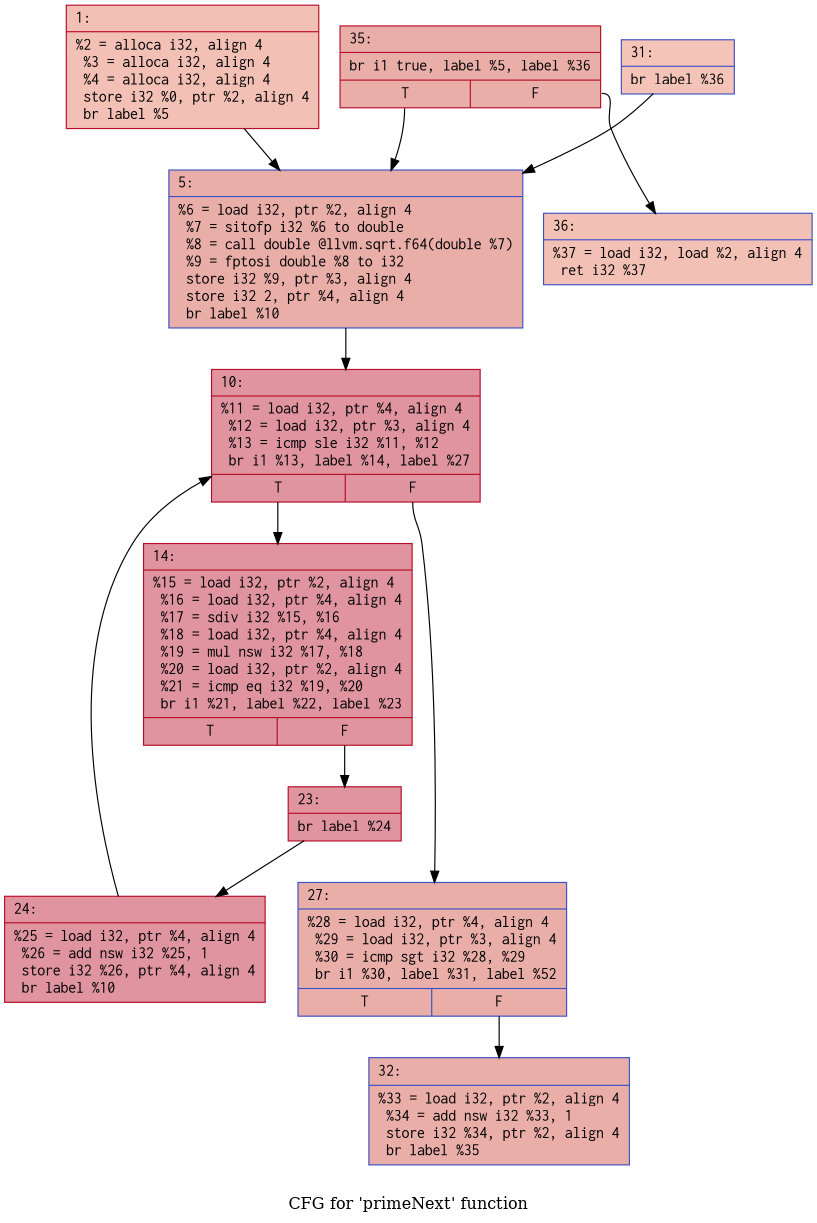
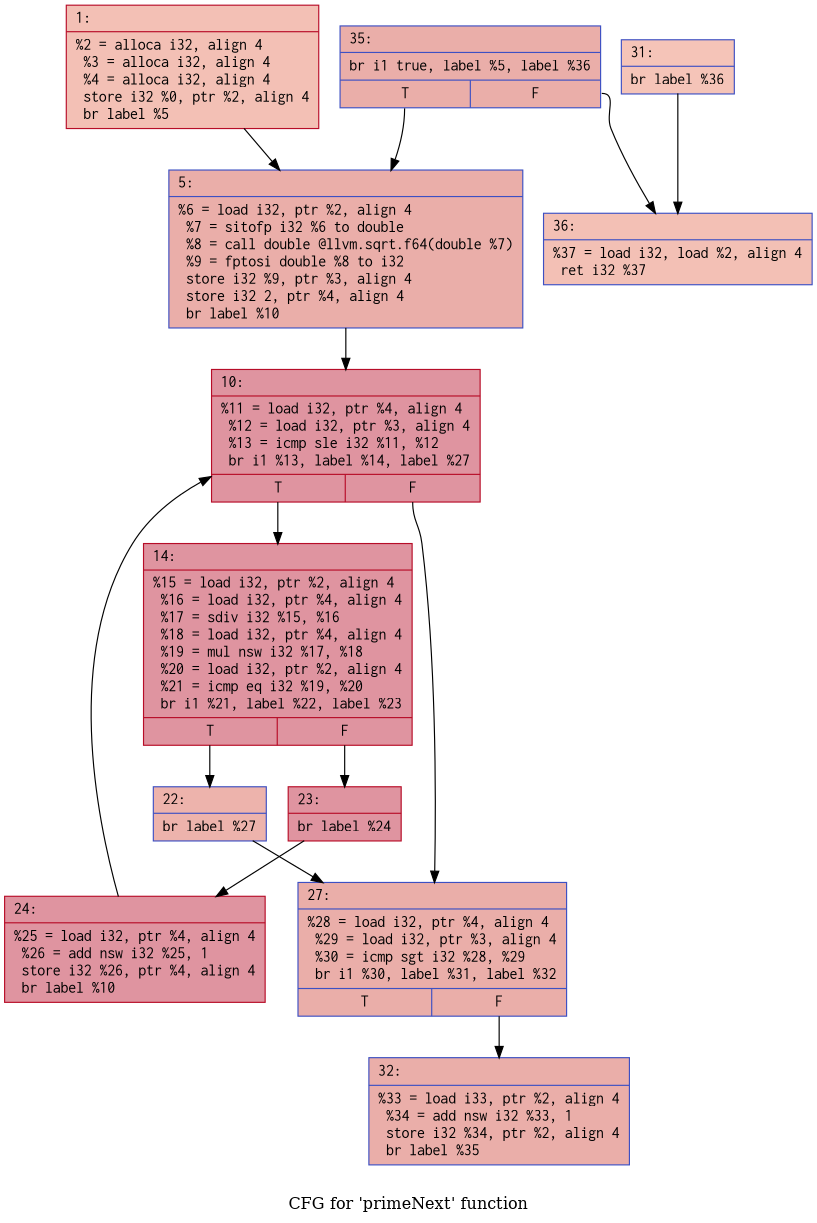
(470, 67) -> (470, 67)
(597, 137) -> (678, 148)
none -> (210, 814)
(432, 974) -> (432, 974)
(499, 1099) -> (499, 1099)
